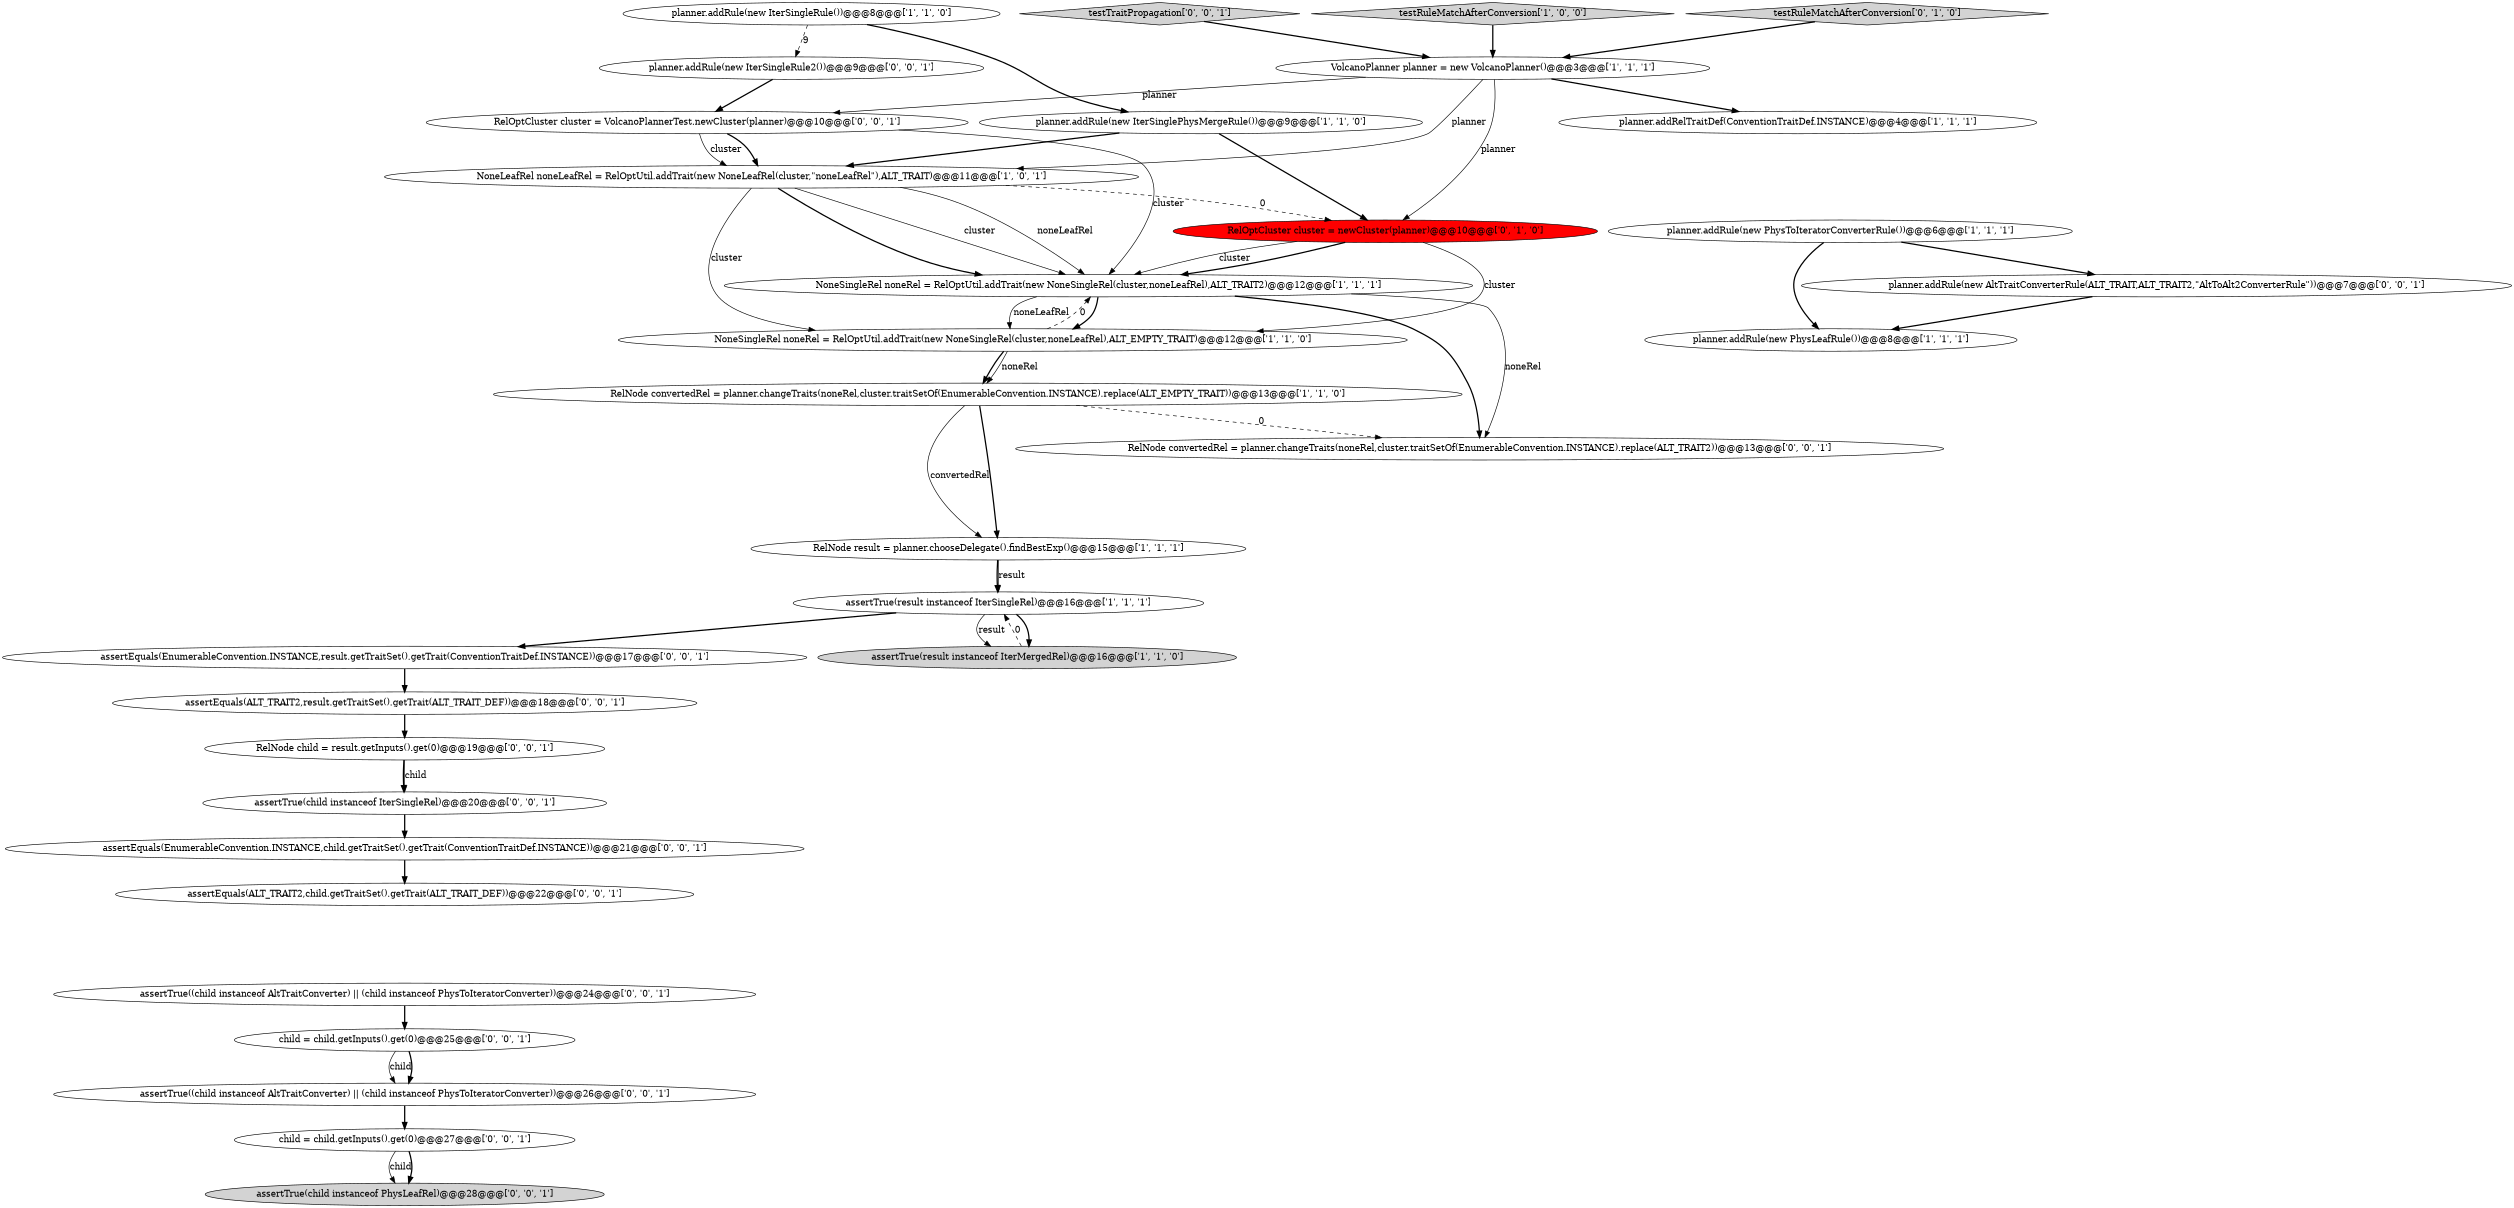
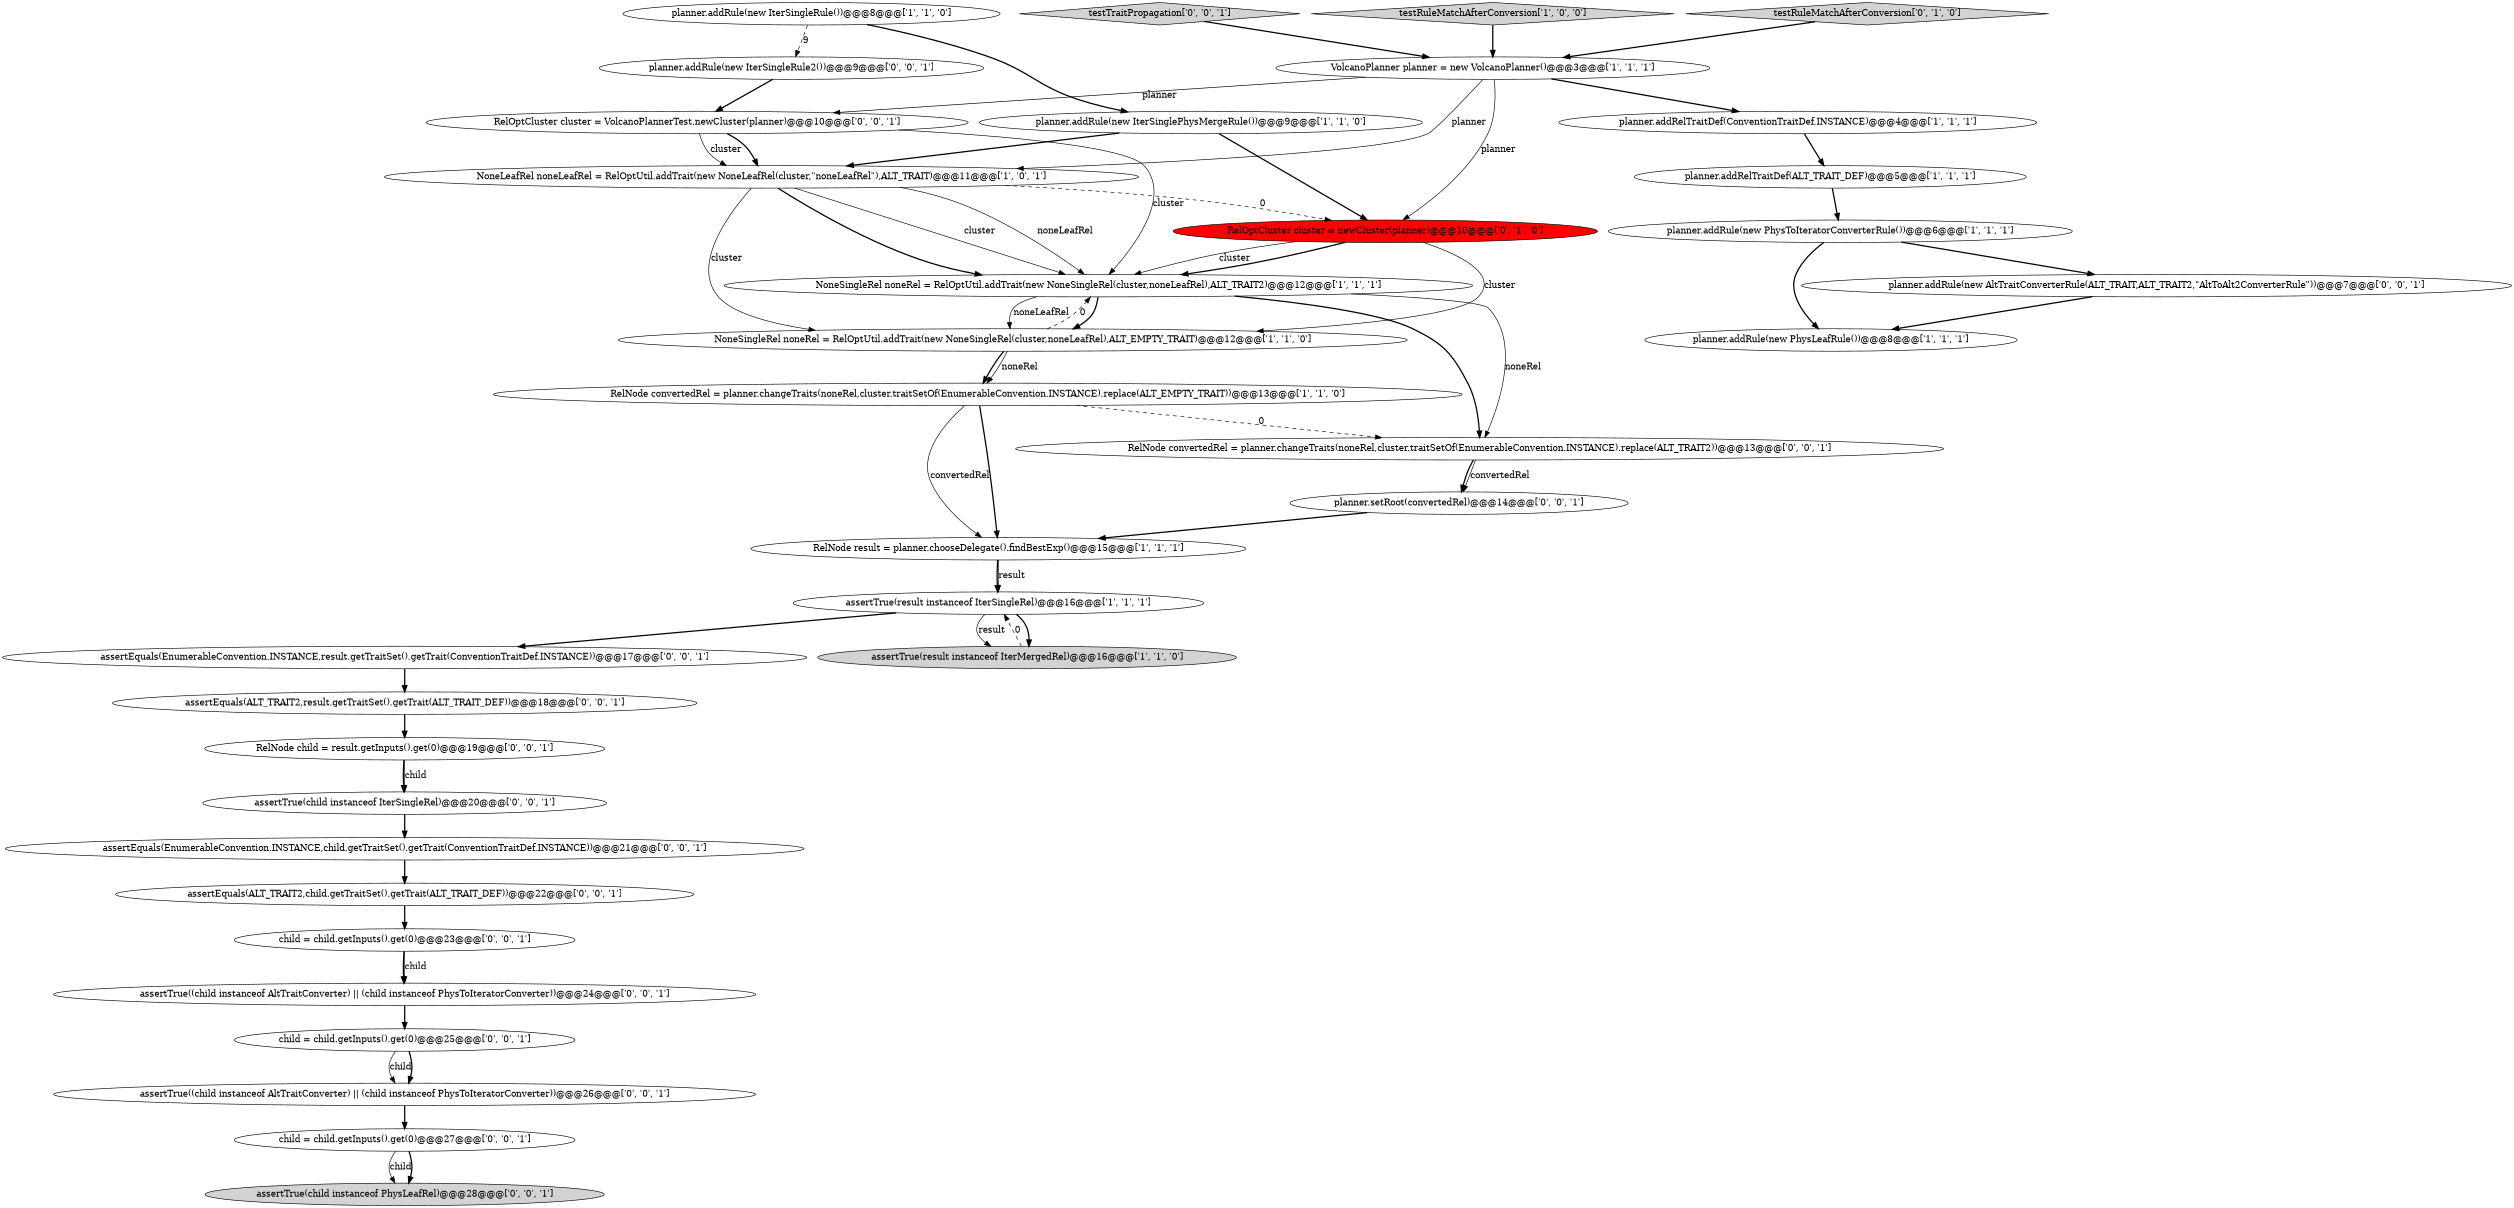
none -> (1830, 177)
none -> (1459, 503)
none -> (405, 940)
